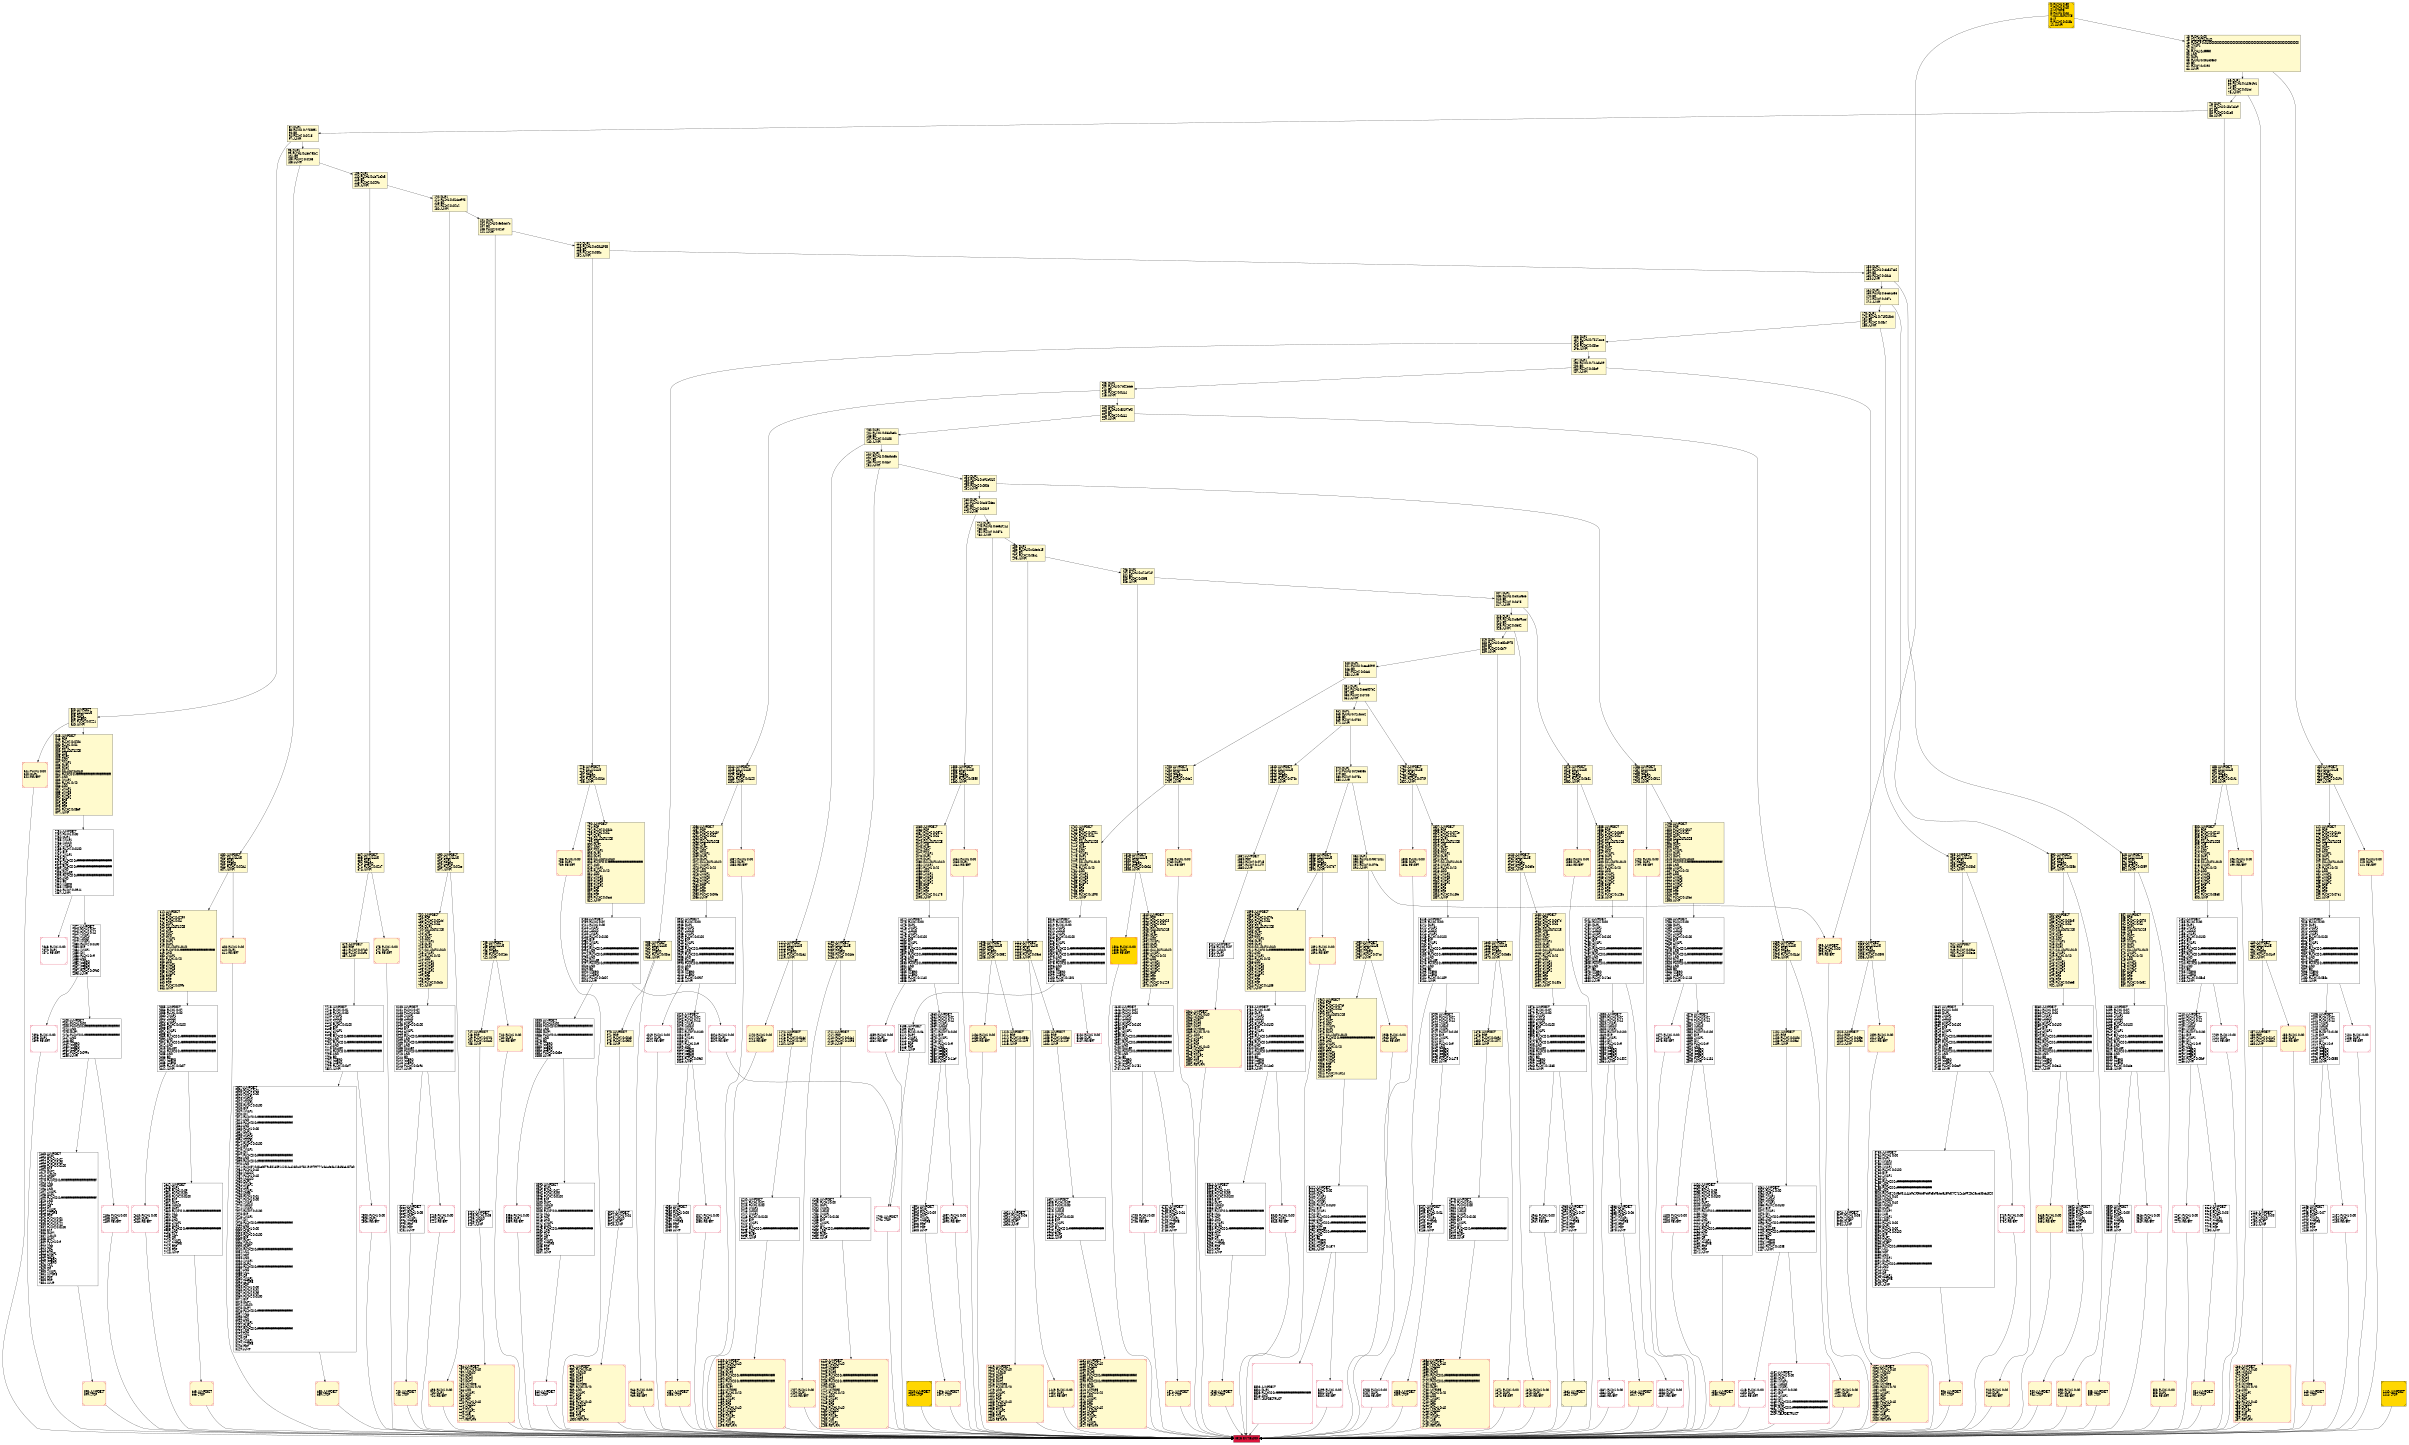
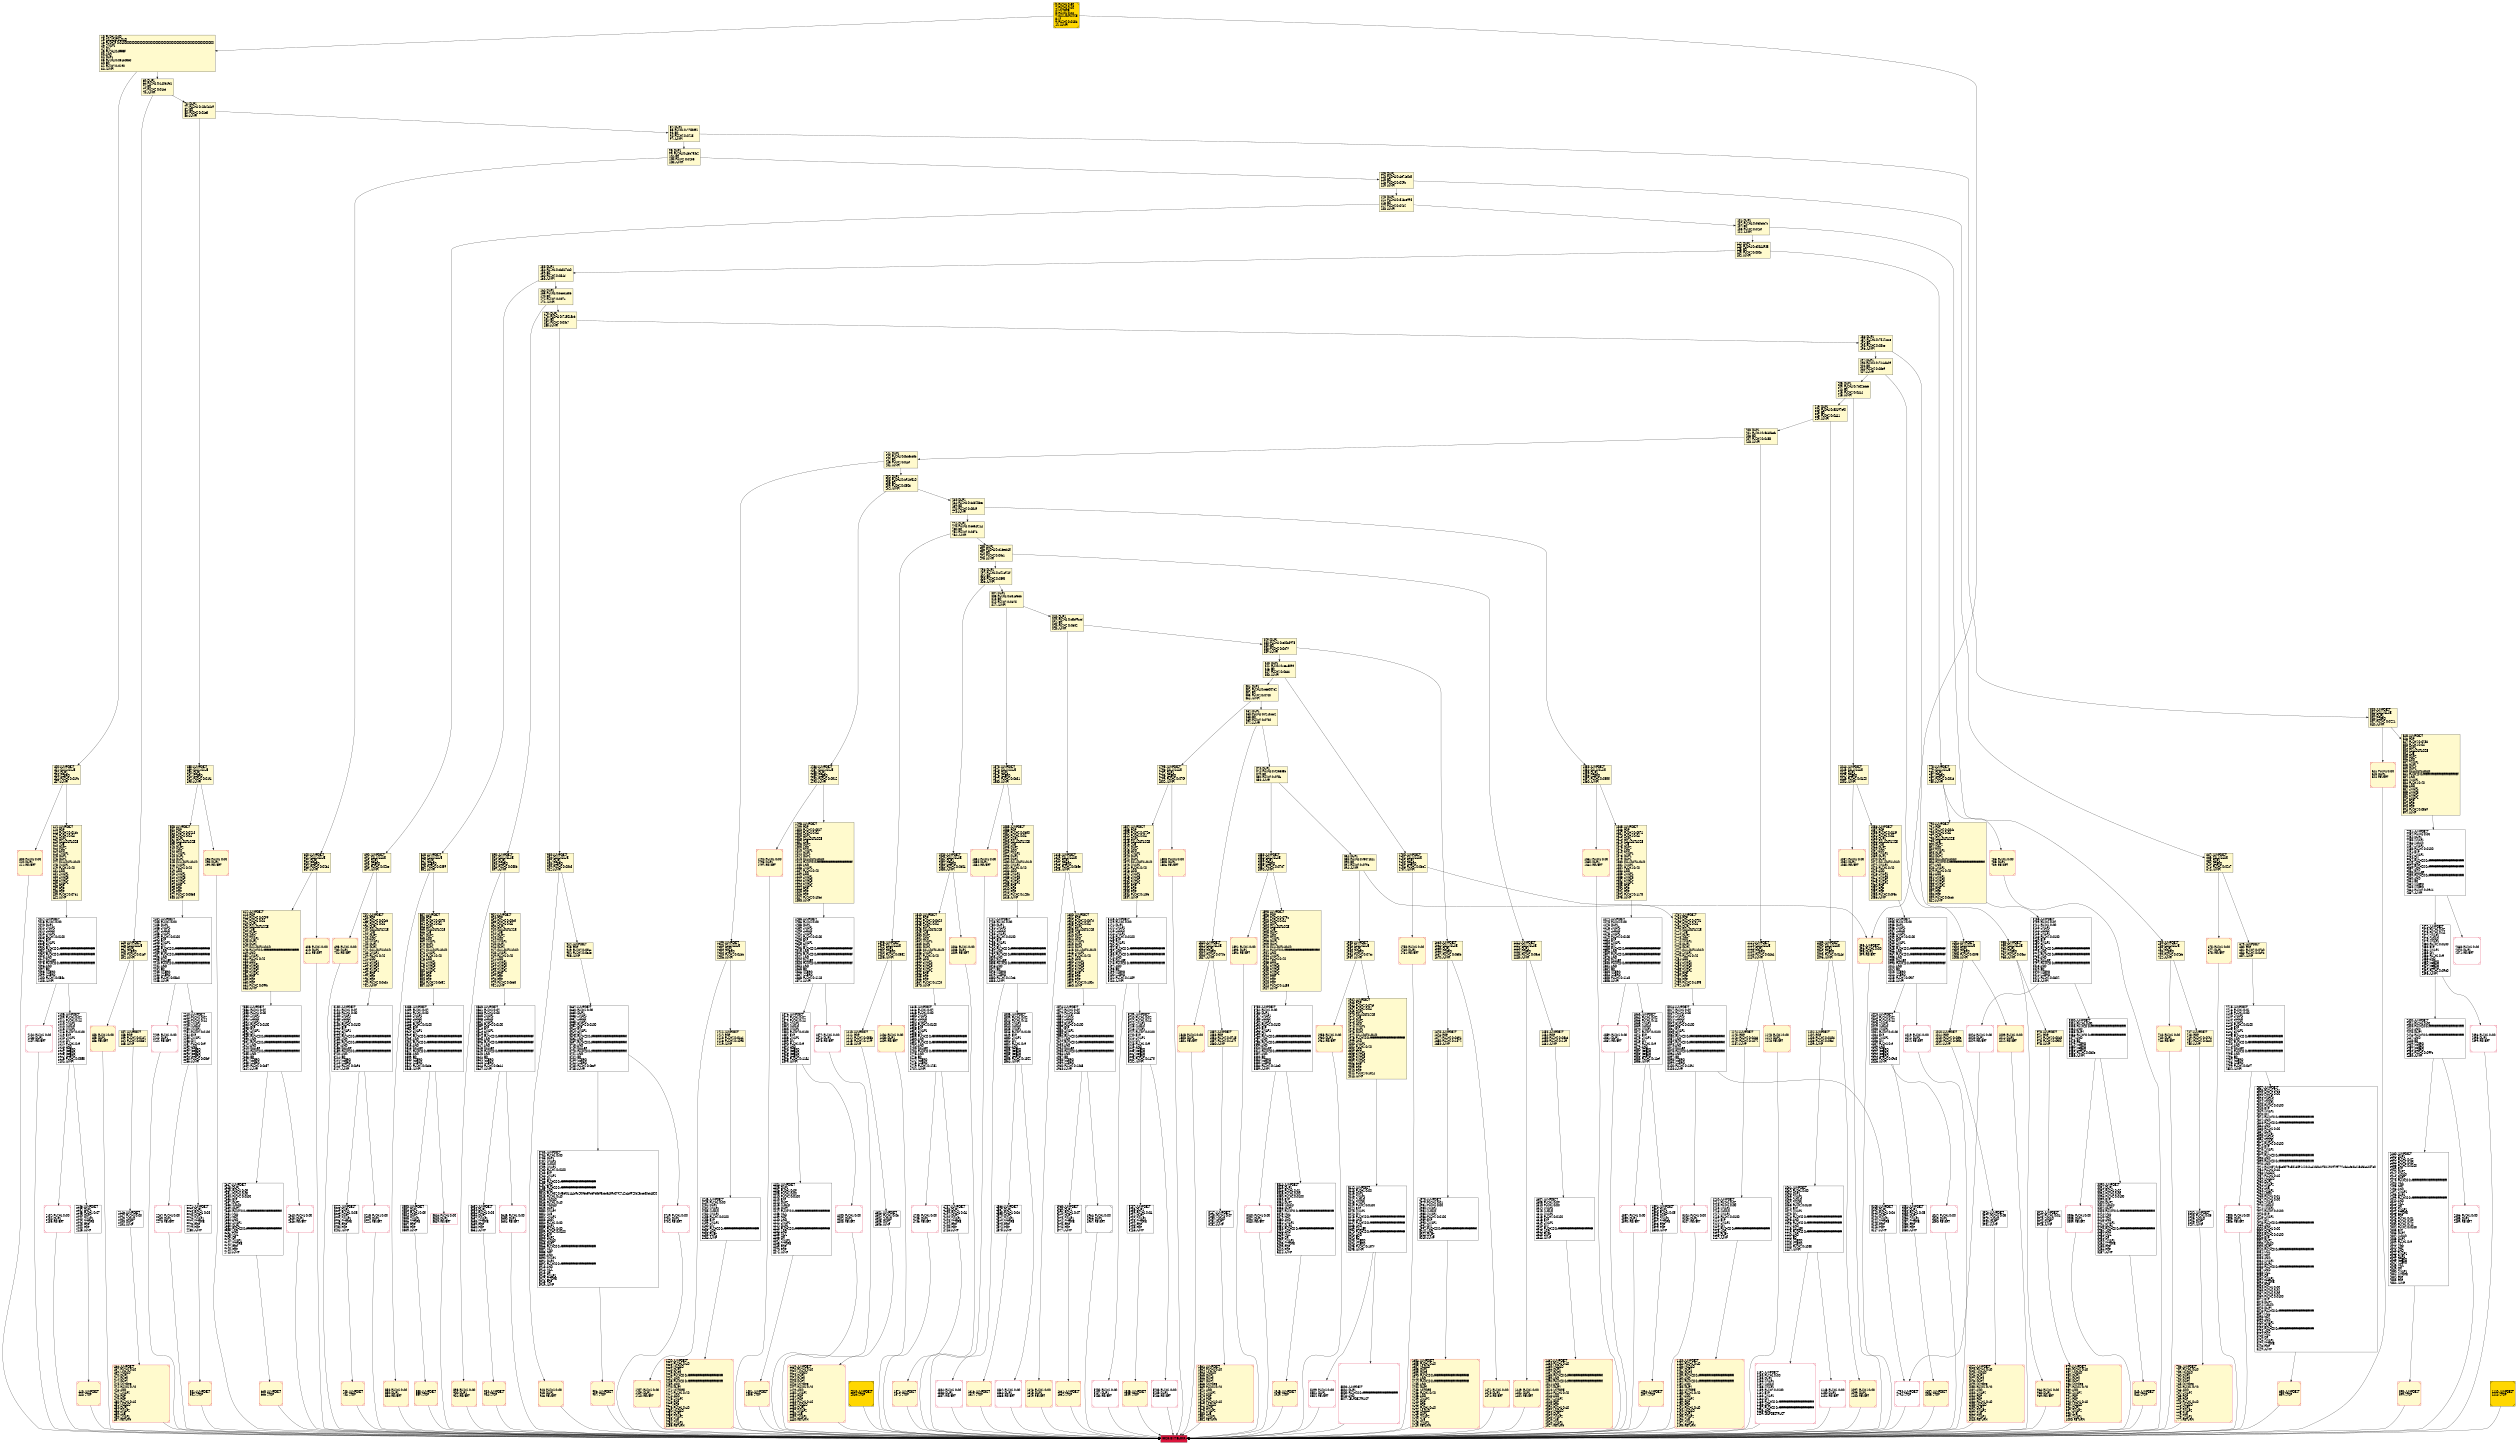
(1124, 951) -> (963, 951)
(1088, 1039) -> (1694, 1219)
none -> (1191, 1039)
(2049, 1219) -> (513, 1219)
(2148, 1219) -> (444, 1219)
(545, 1394) -> (2144, 1394)
none -> (1165, 1394)
(1574, 1394) -> (1068, 1394)
none -> (1671, 1415)
